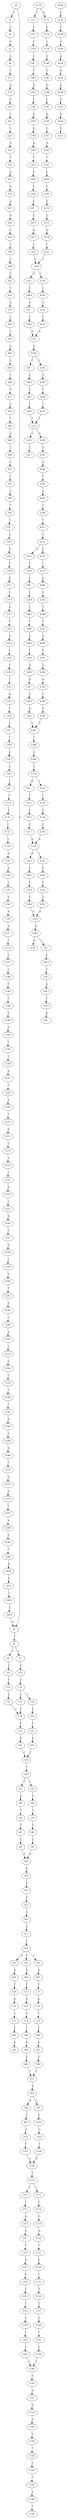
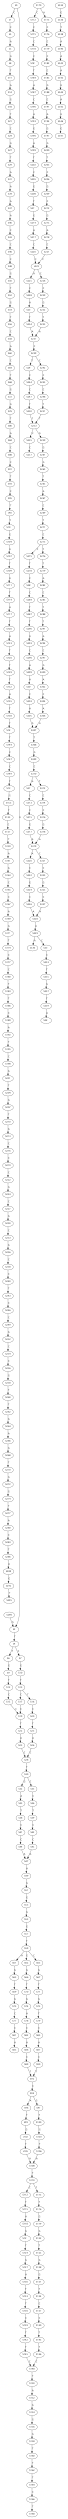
(9, 1607) -> none
